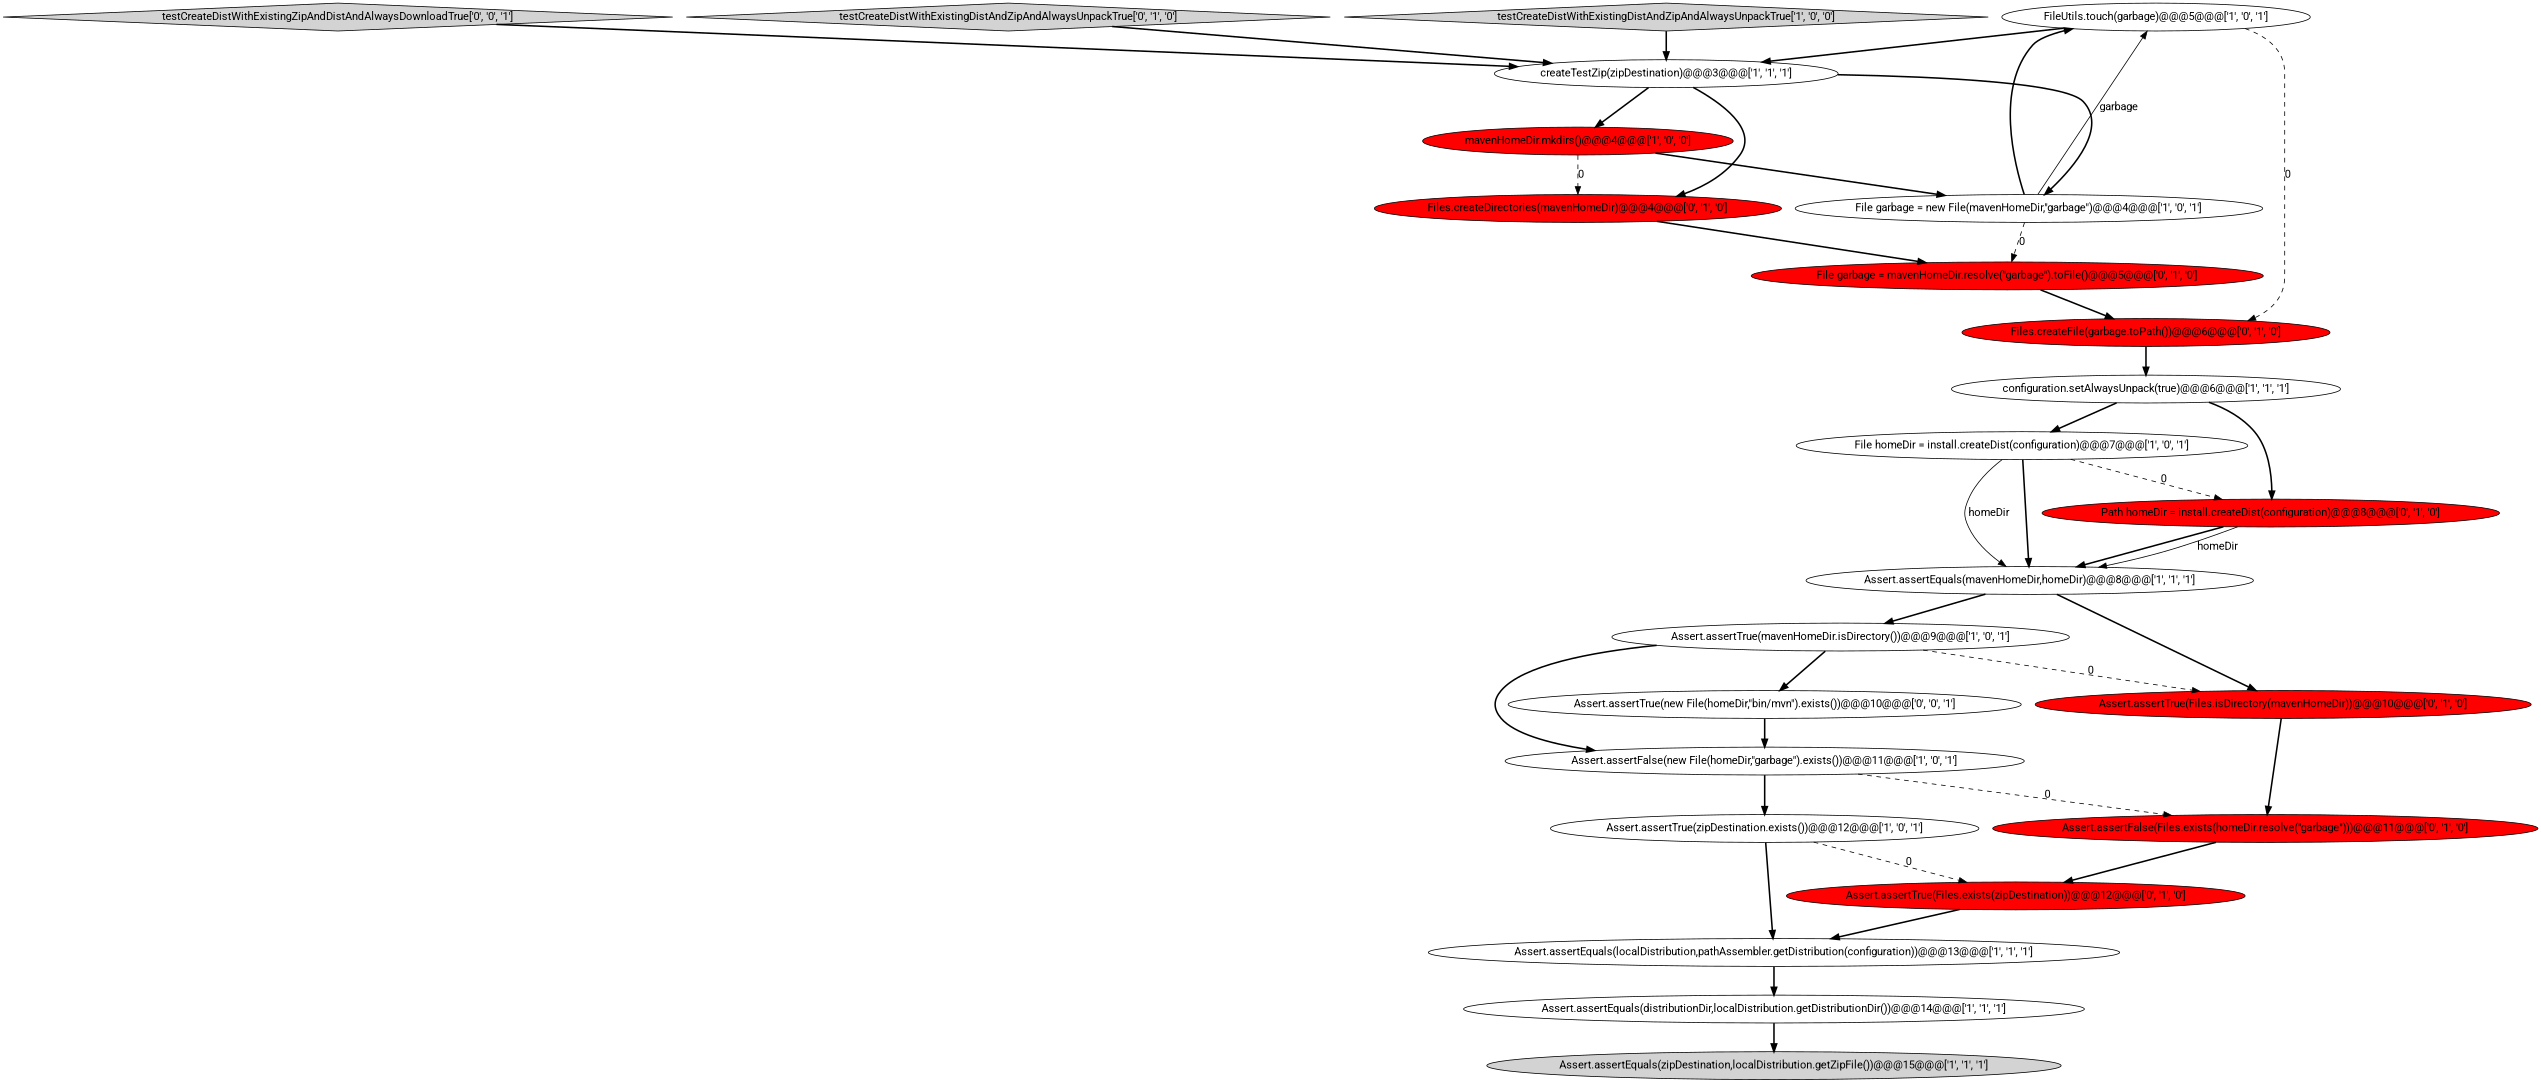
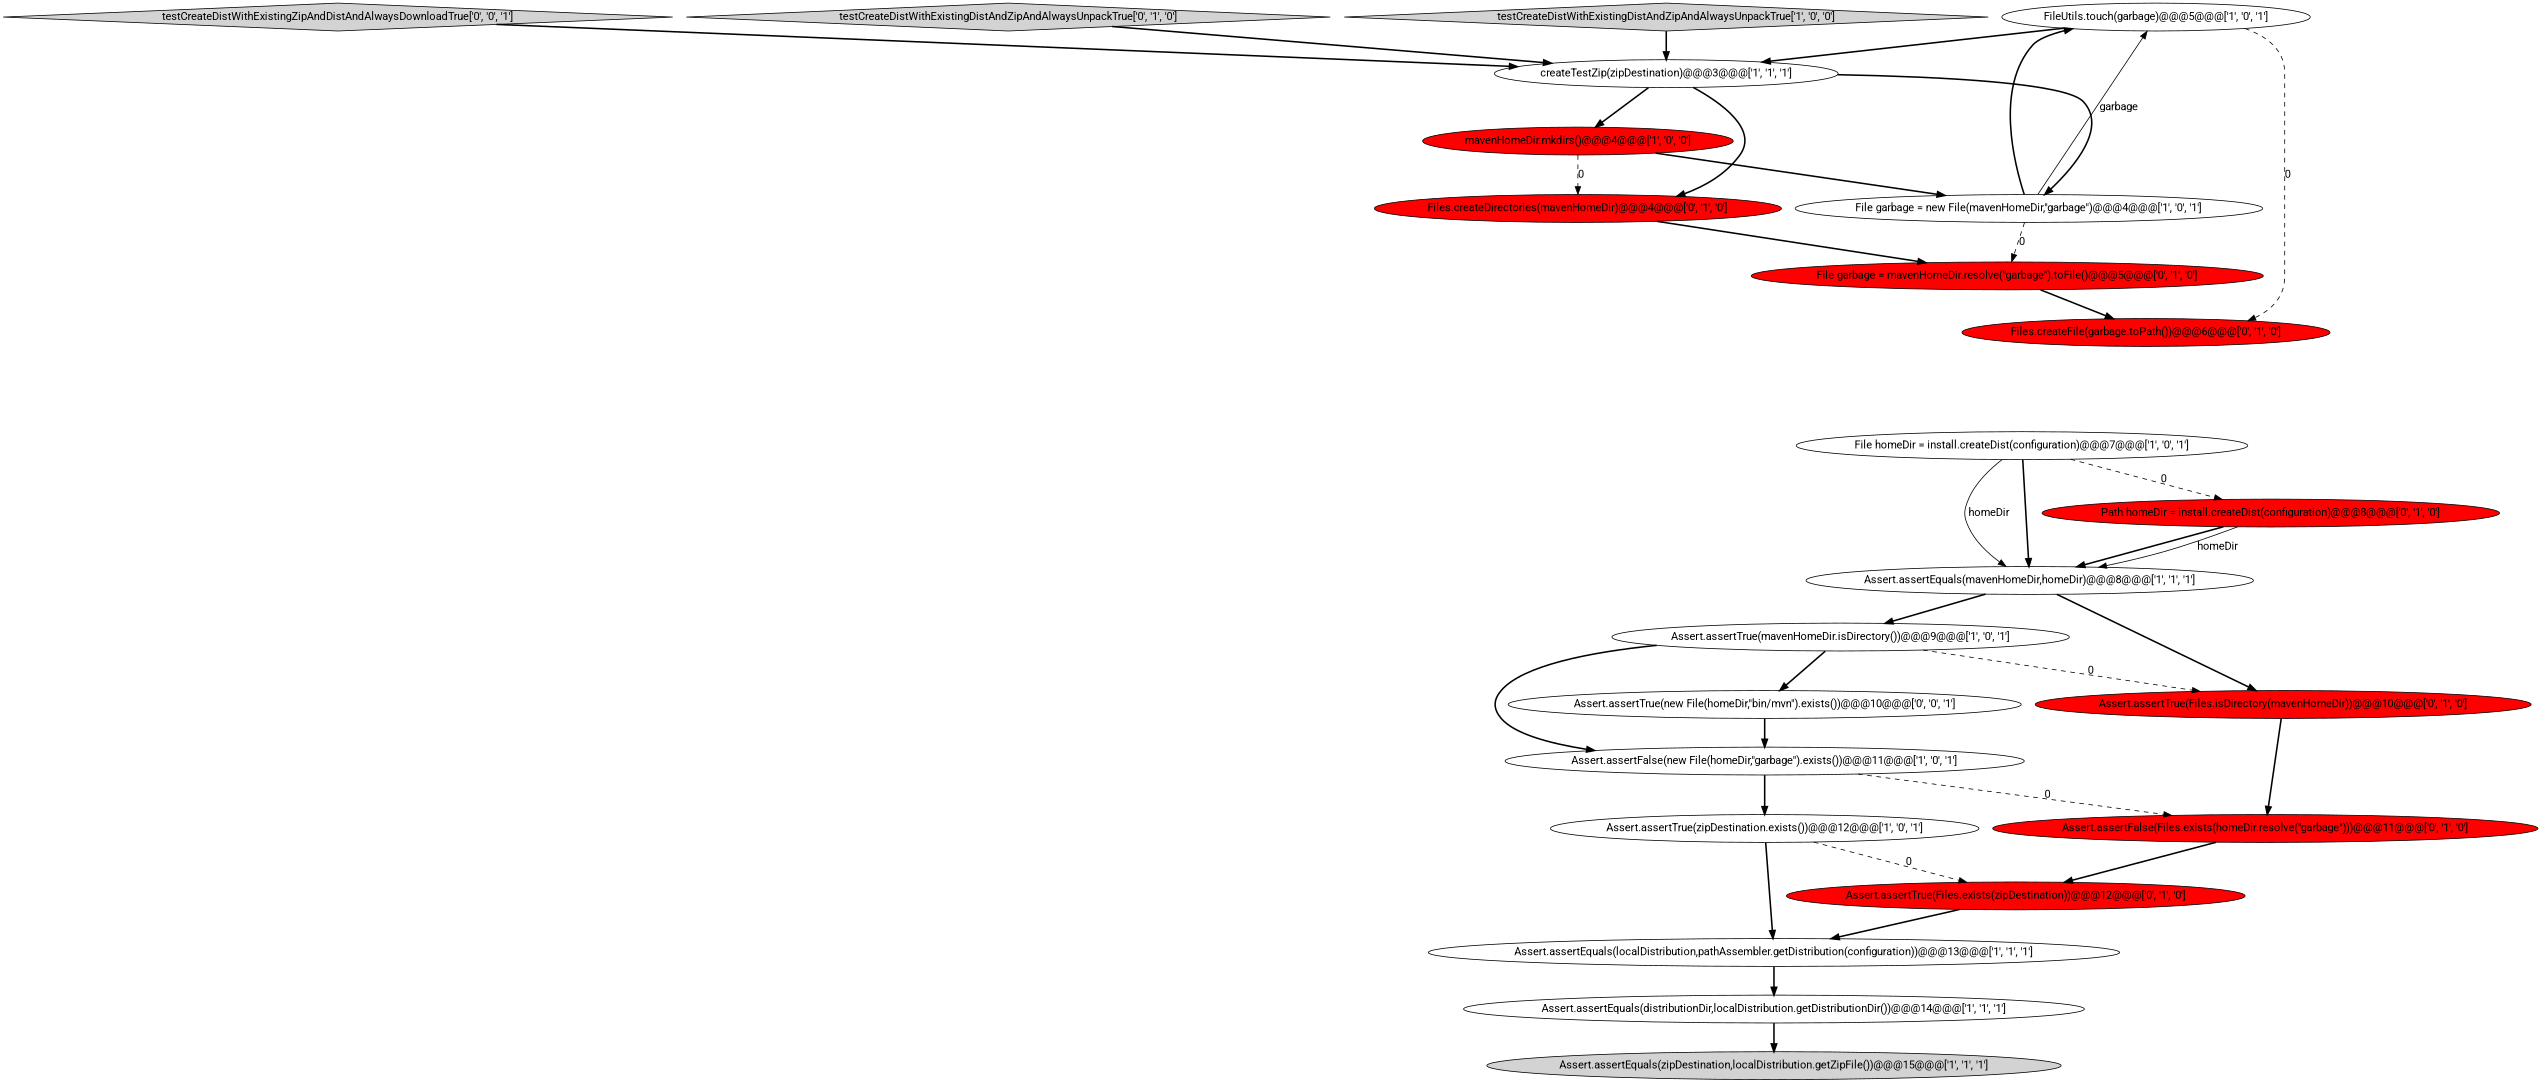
(2146, 389) -> none
